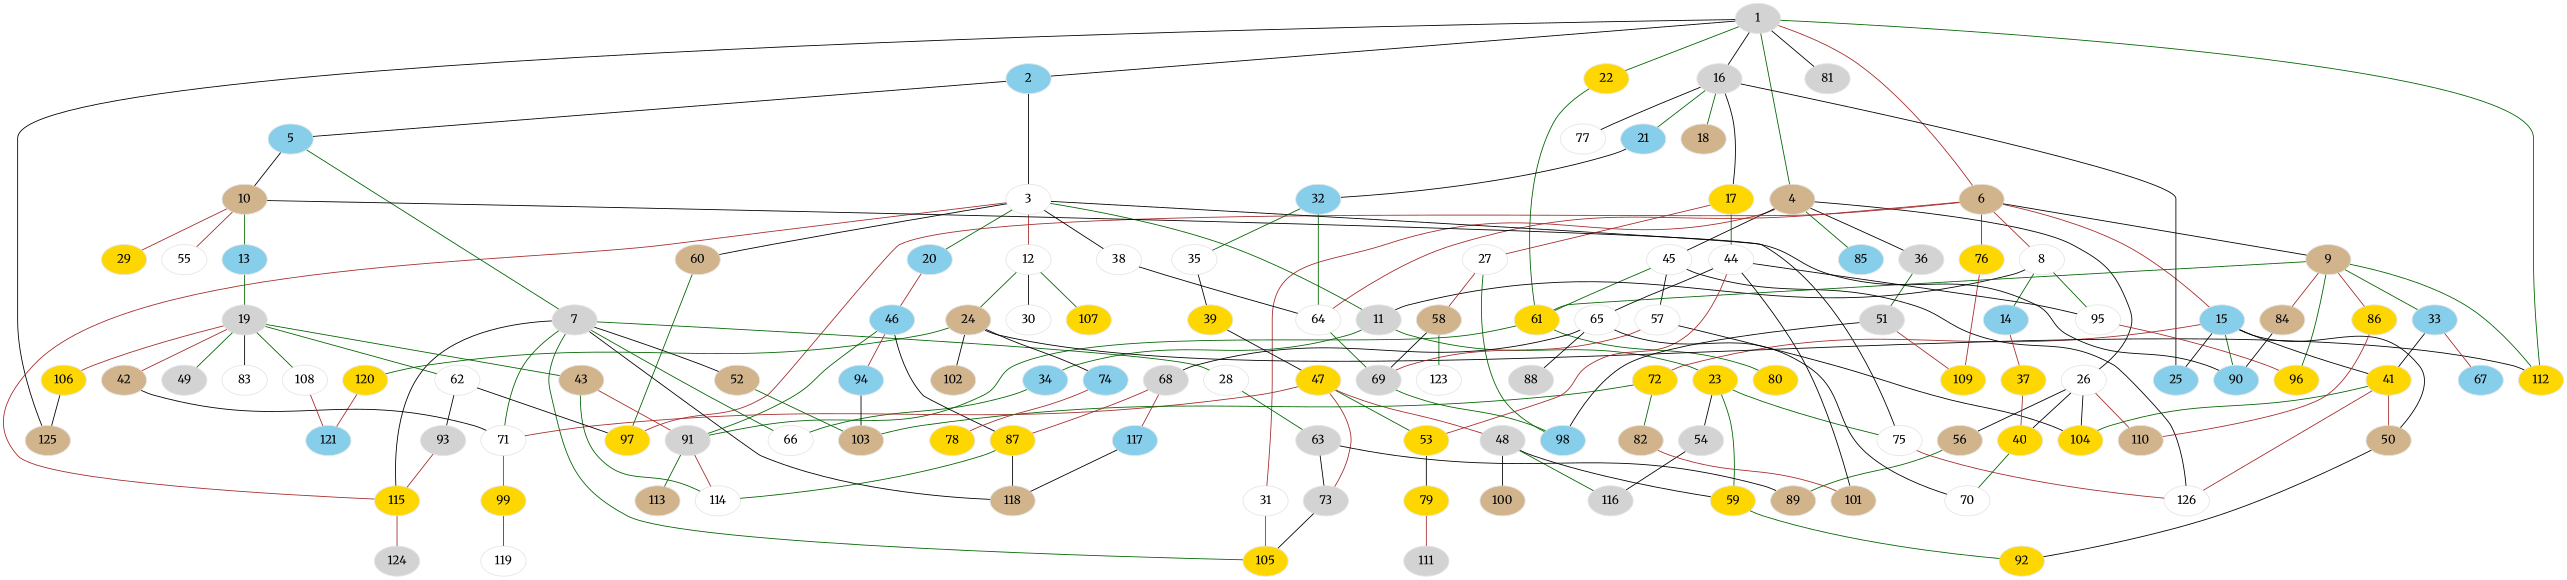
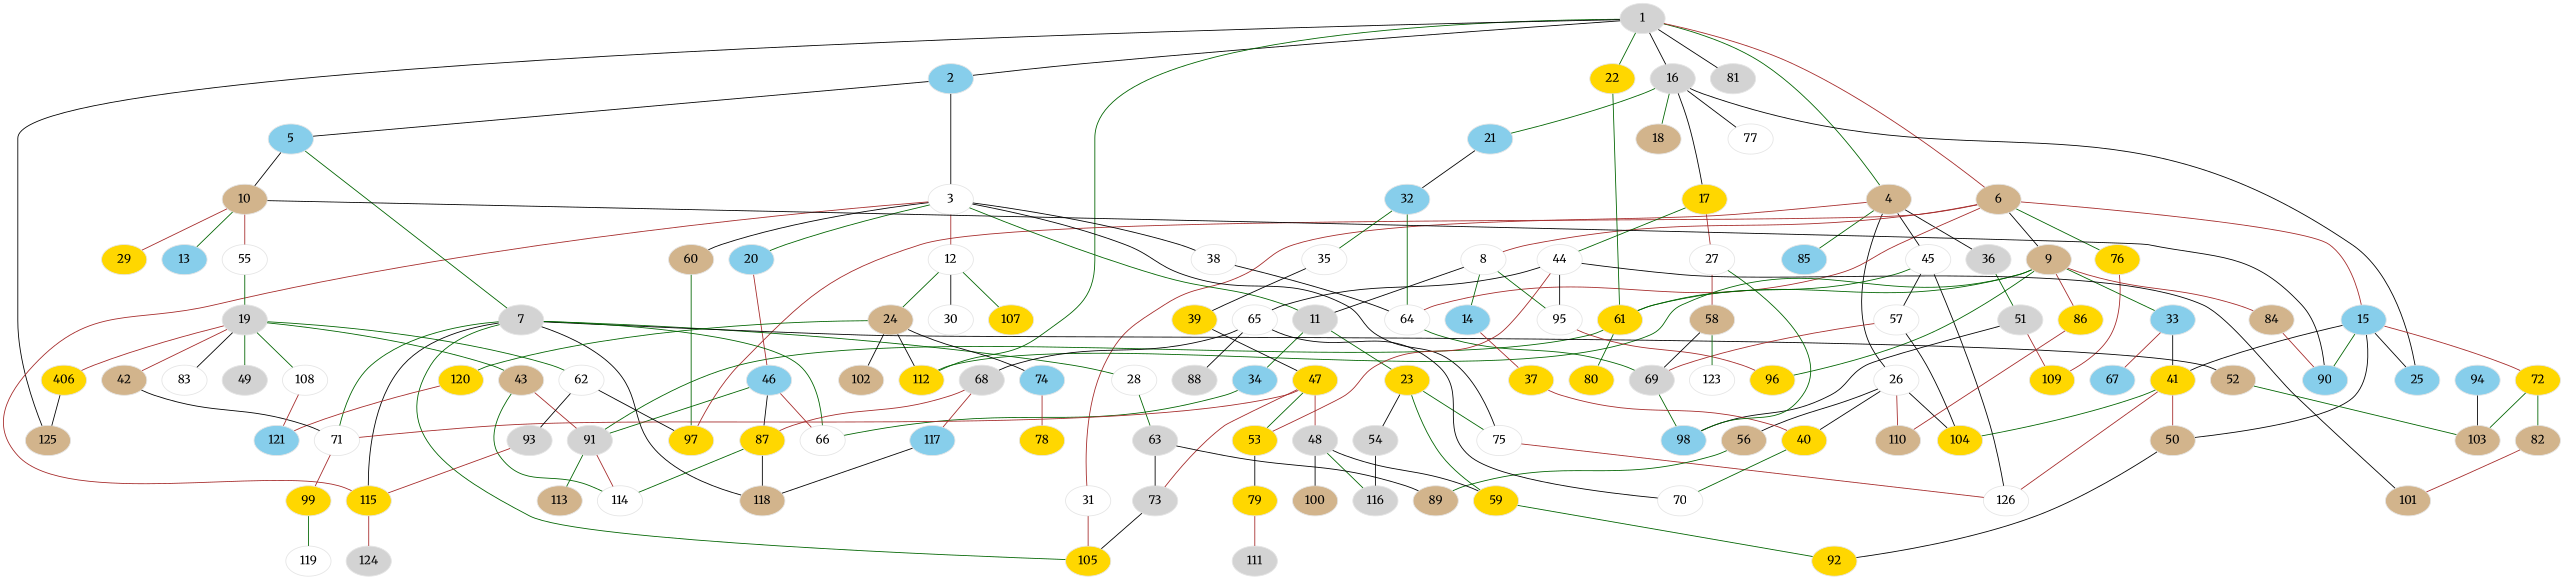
(245, 291) -> (245, 290)
(876, 350) -> (796, 410)
(2259, 350) -> (2298, 350)
(64, 380) -> (64, 380)
